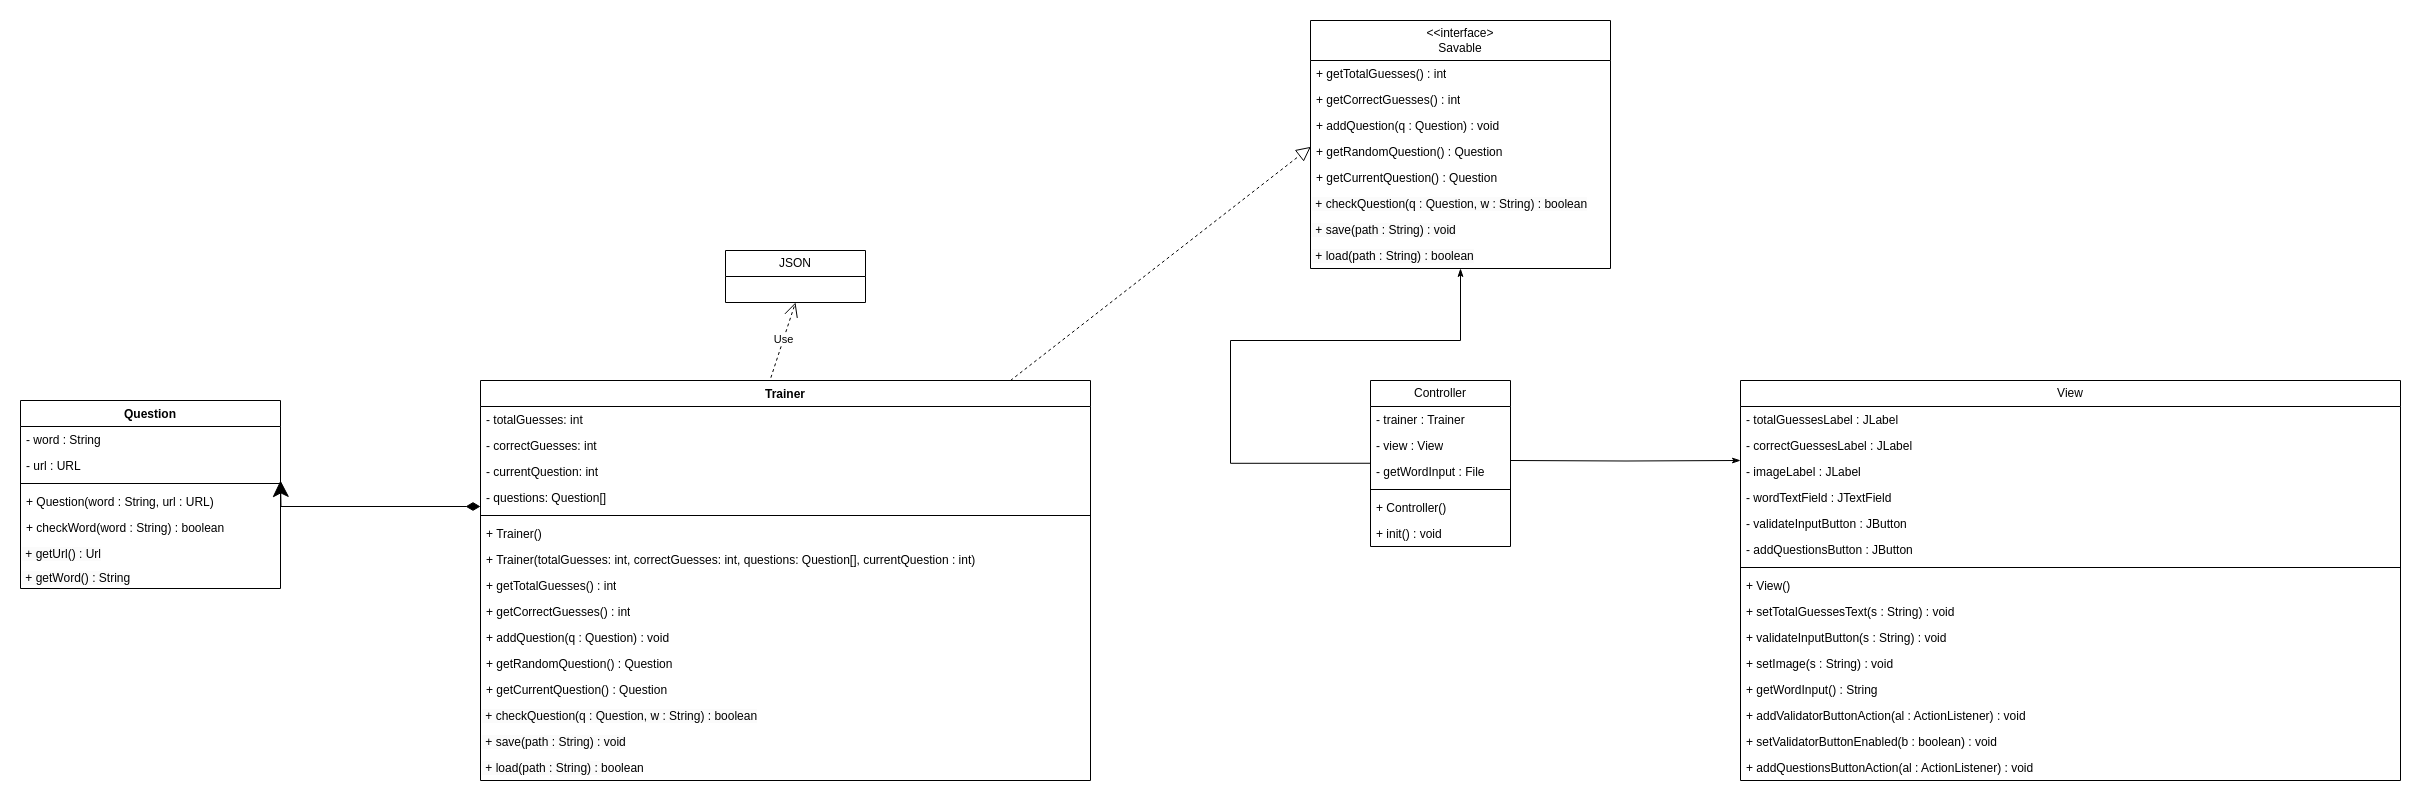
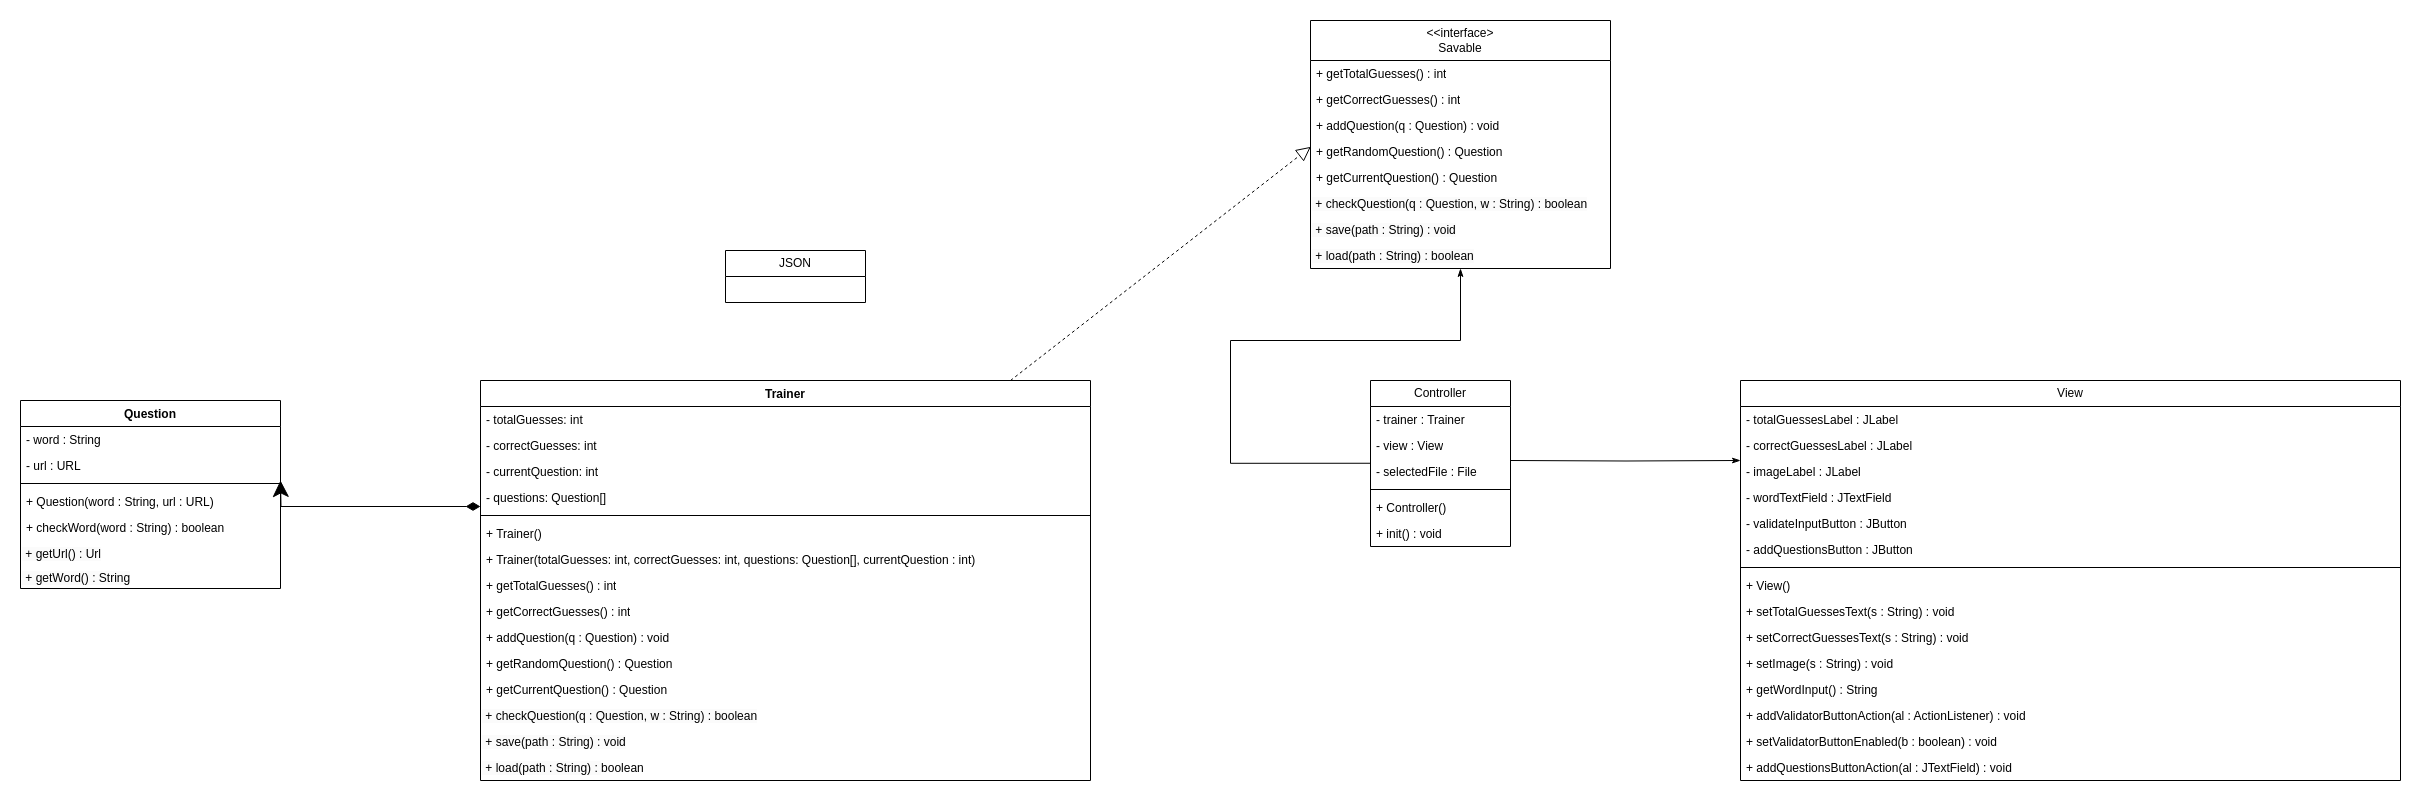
(783, 341) -> none
(1438, 473) -> (1433, 473)
(1864, 639) -> (1874, 639)
(1908, 769) -> (1894, 769)
